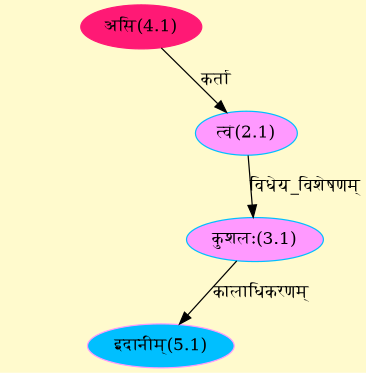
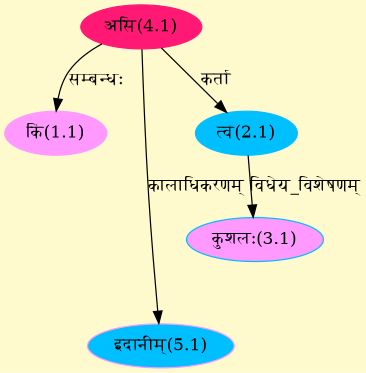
none -> (56, 133)
(246, 133) -> (246, 133)
(212, 288) -> (148, 180)
